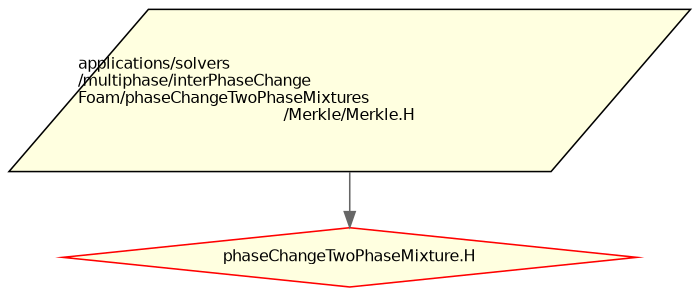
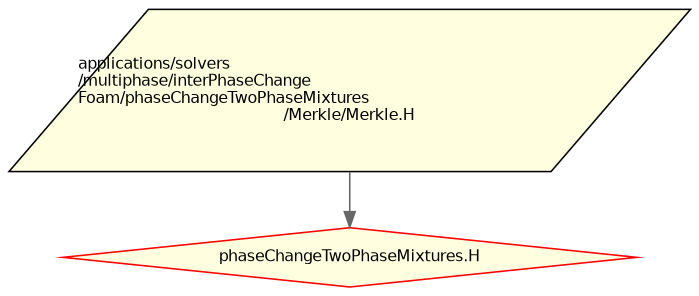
(350, 257) -> (350, 257)
